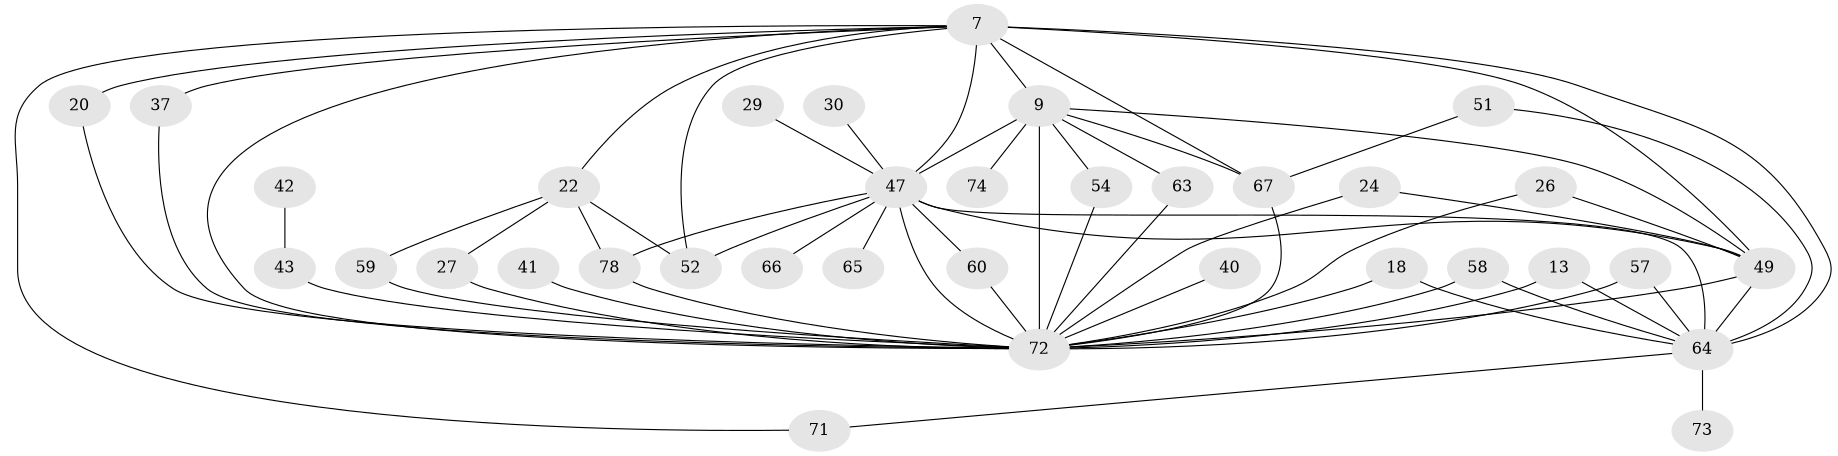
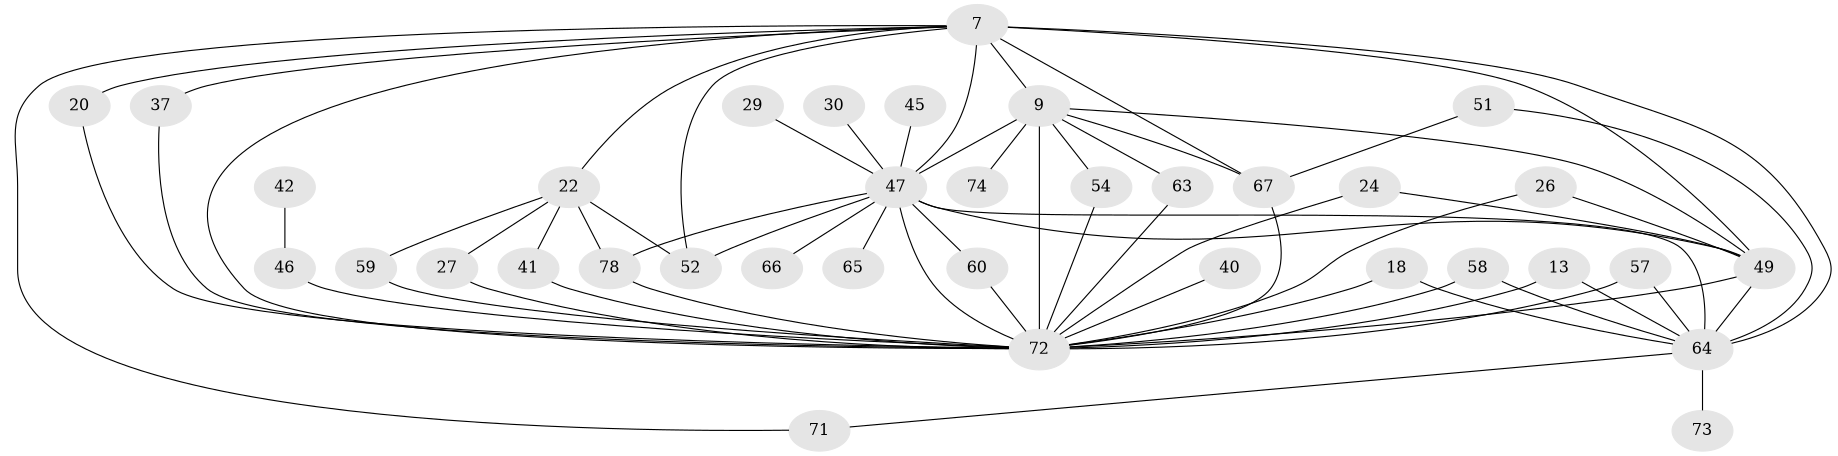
none -> (915, 106)
none -> (549, 228)
(285, 268) -> (285, 268)
